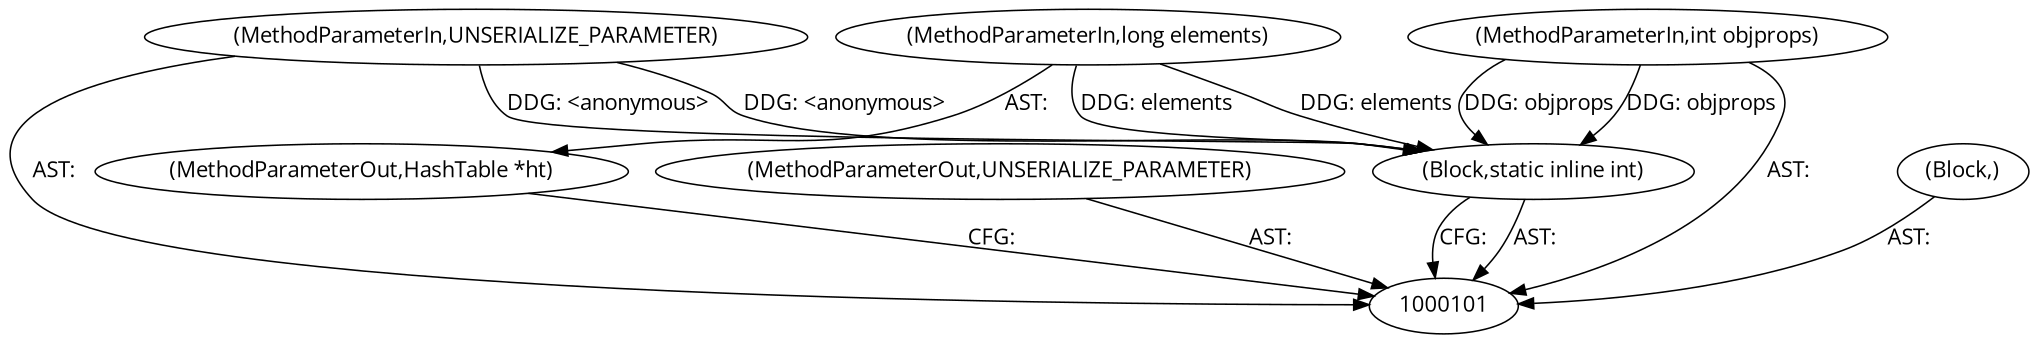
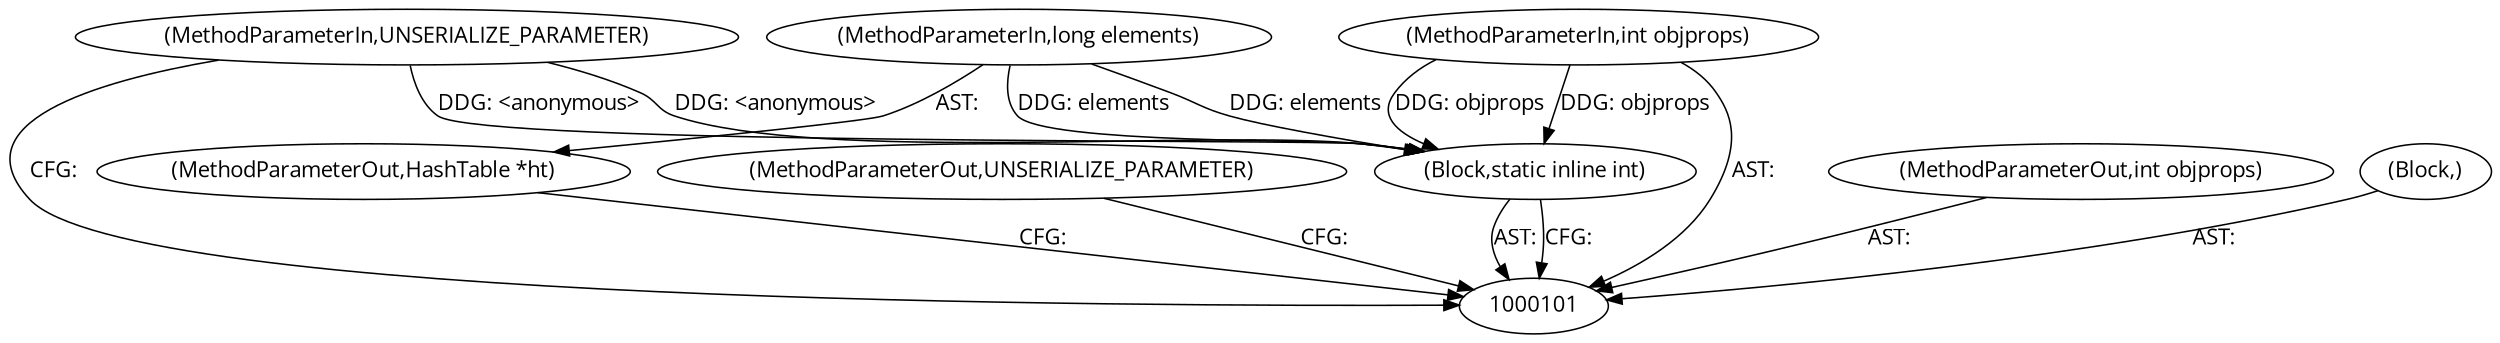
(57, 172) -> (57, 172)
none -> (2081, 172)
(1274, 239) -> (1327, 239)
